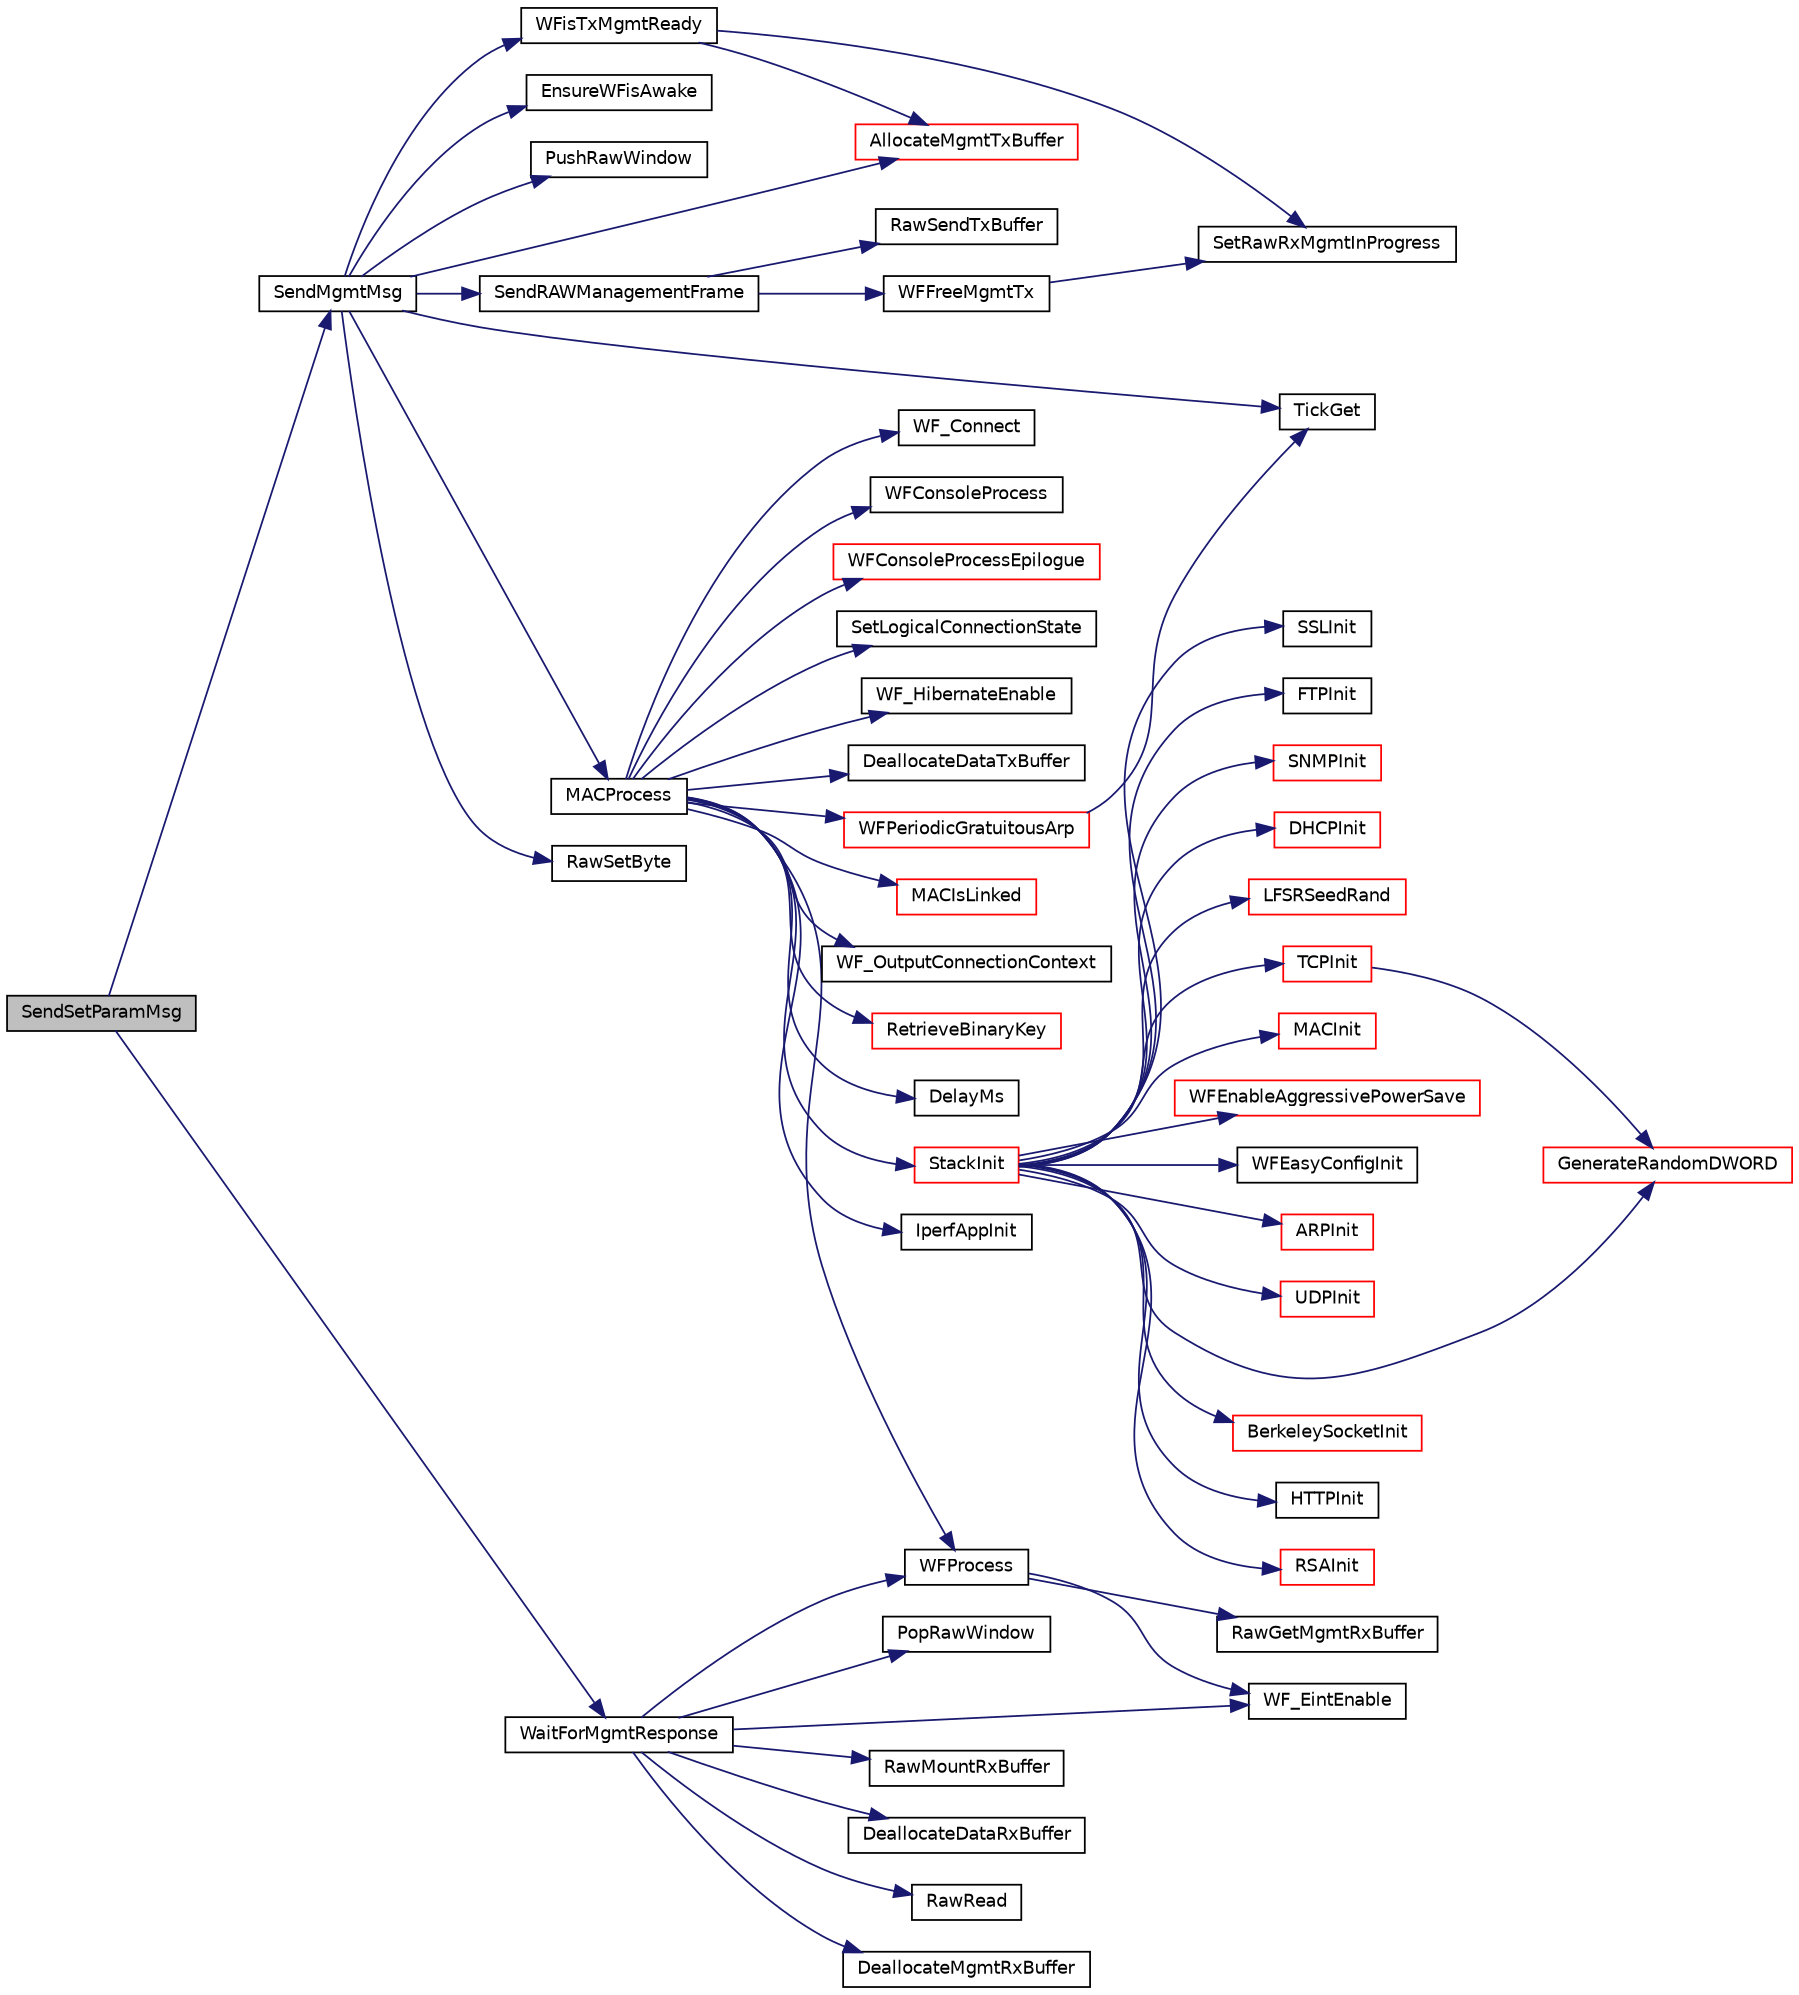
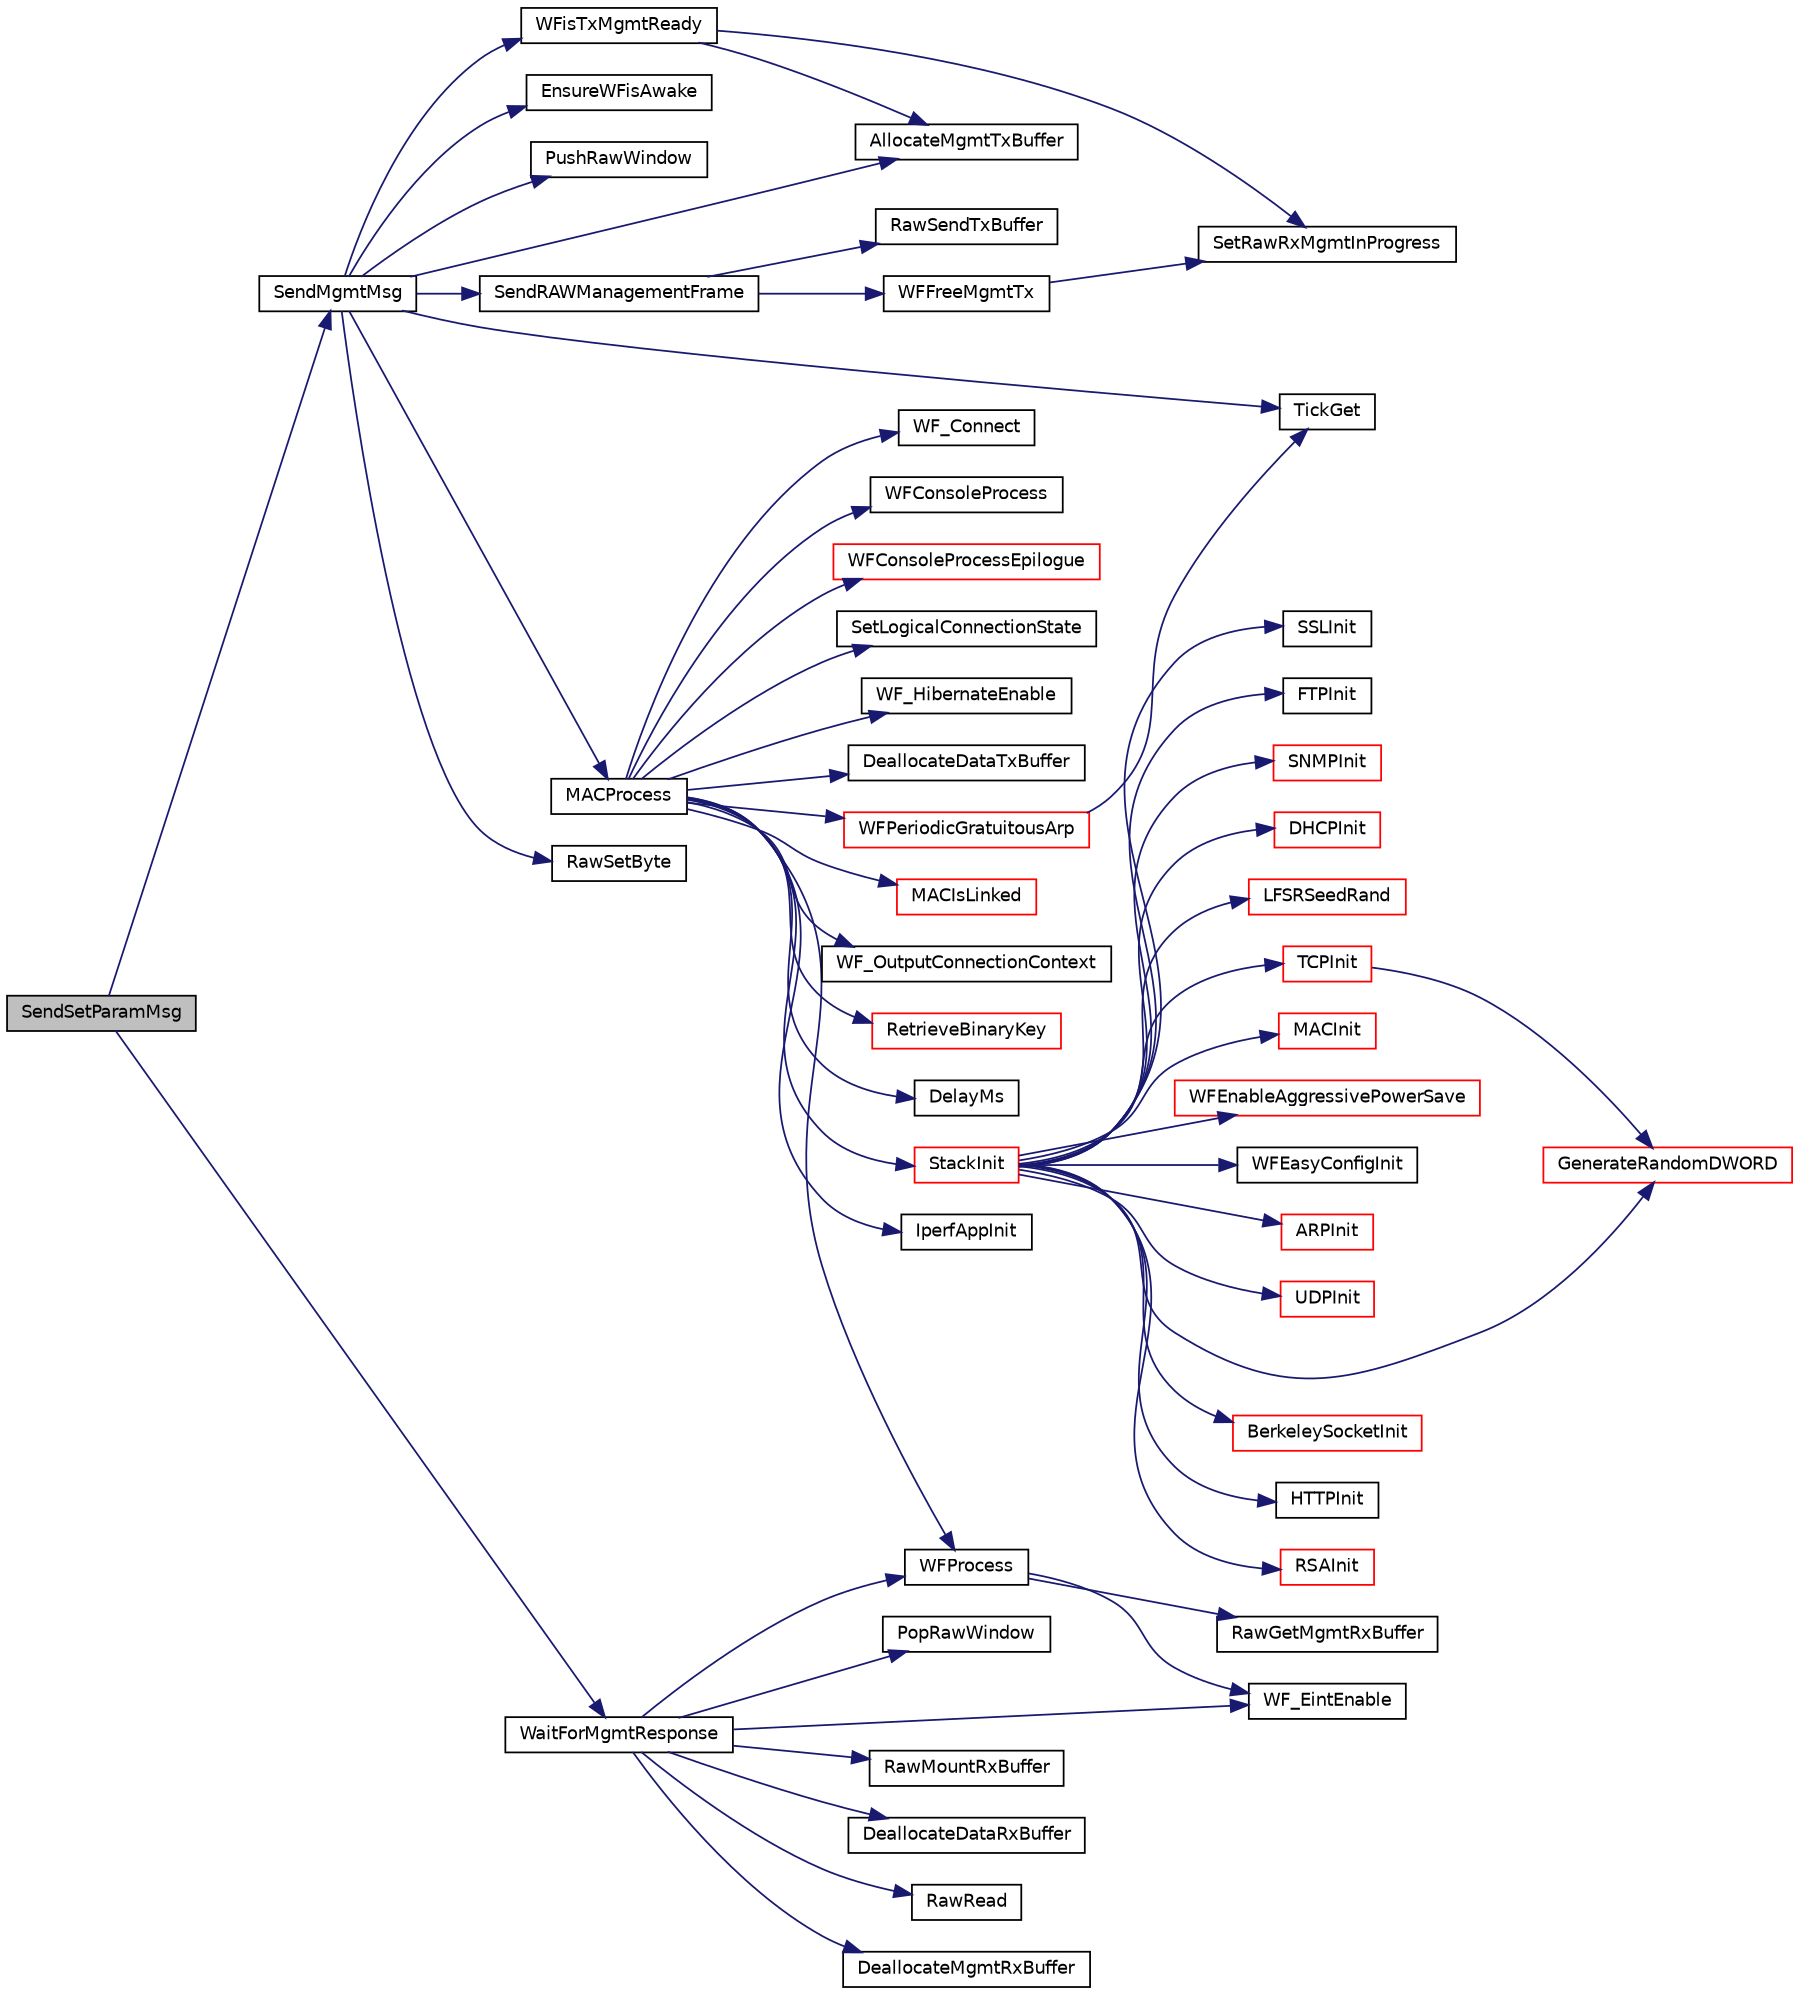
(967, 142) -> (967, 142)
